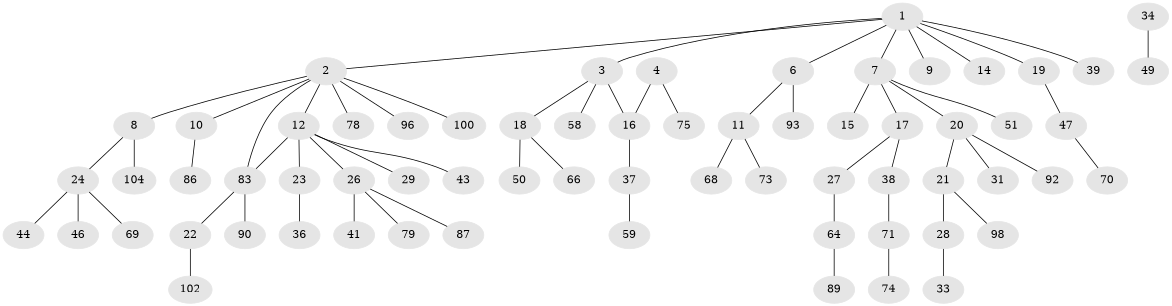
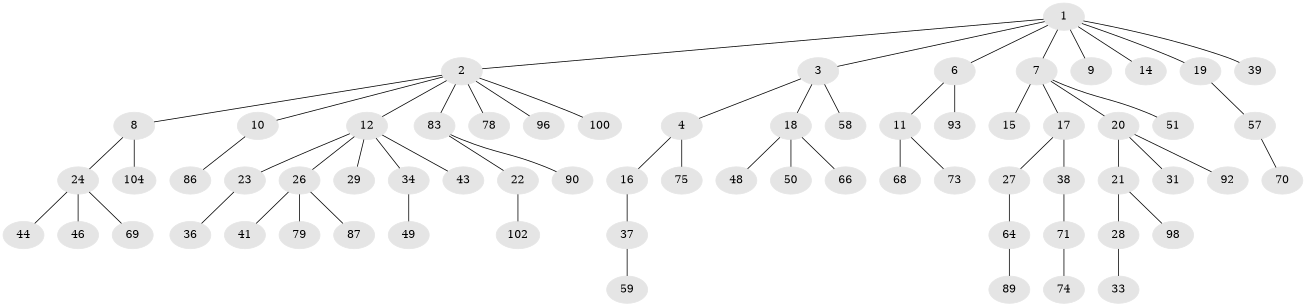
(616, 99) -> (750, 99)
(1066, 126) -> (1255, 126)
(272, 153) -> (388, 153)
none -> (736, 180)
